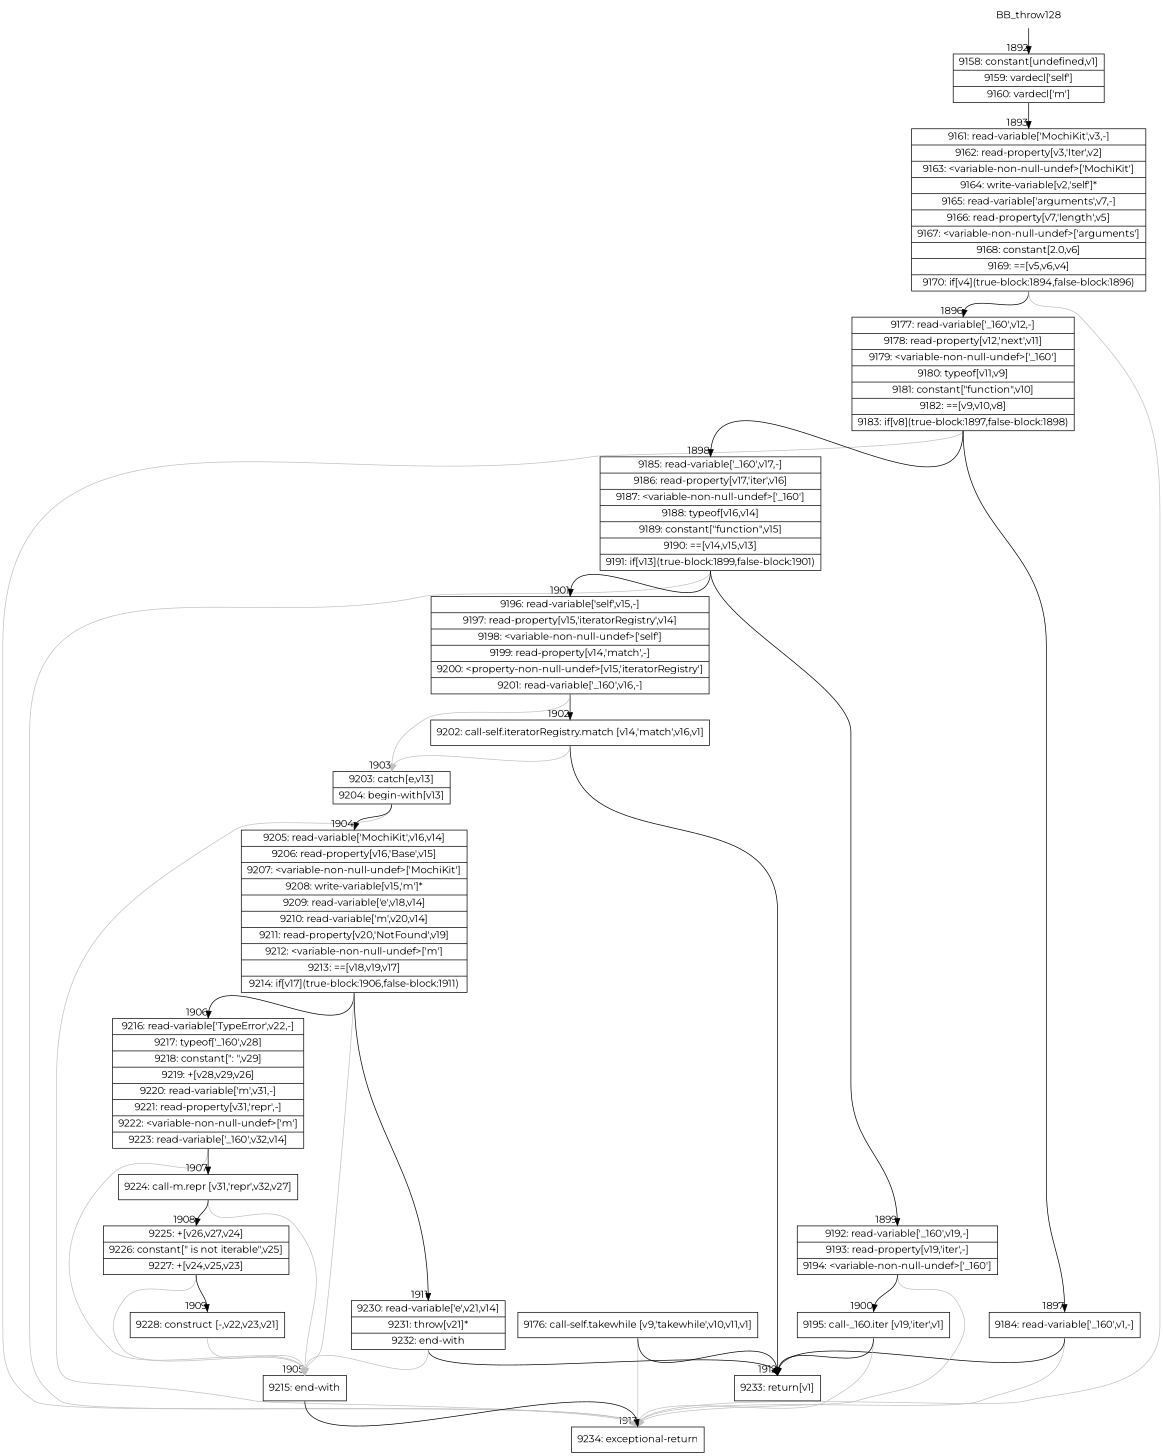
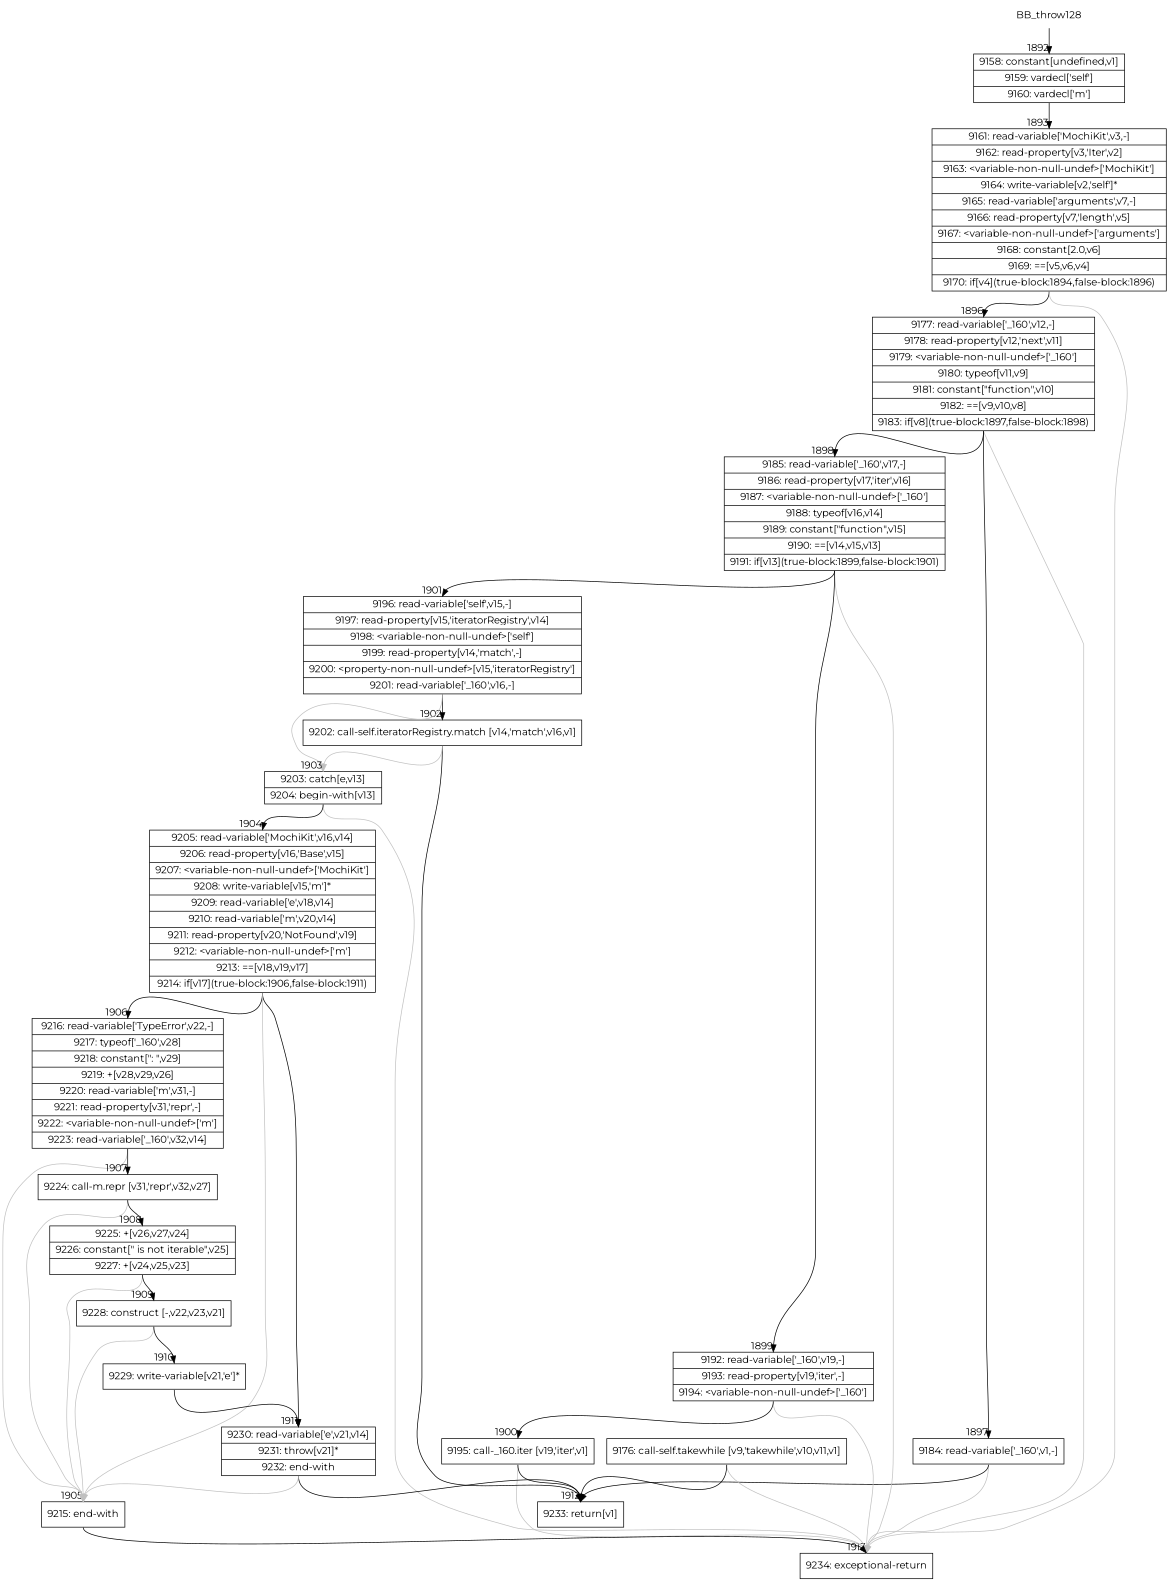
none -> (174, 1377)
